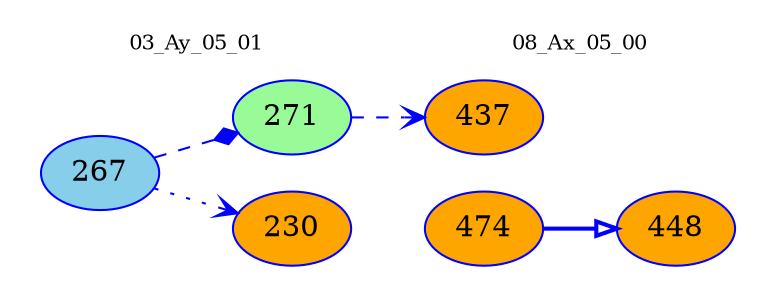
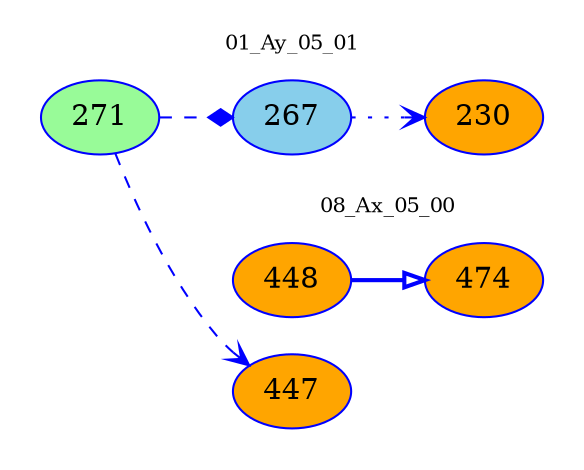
(196, 44) -> (292, 44)
(484, 117) -> (292, 391)
(184, 149) -> (184, 117)
(570, 229) -> (378, 280)
